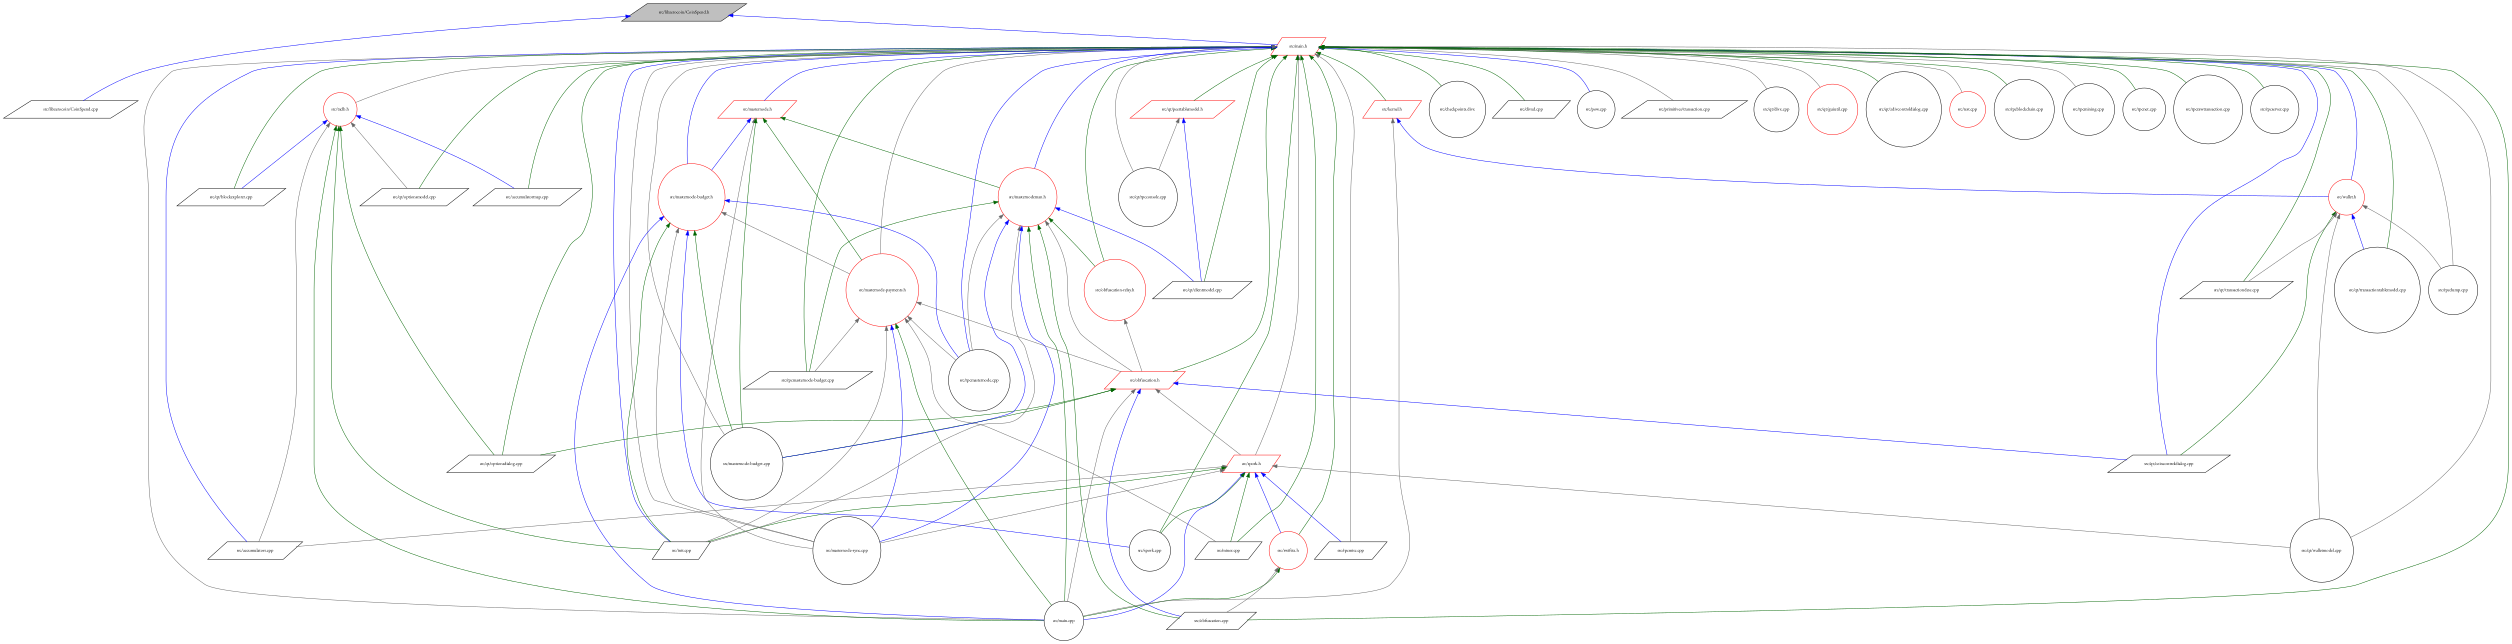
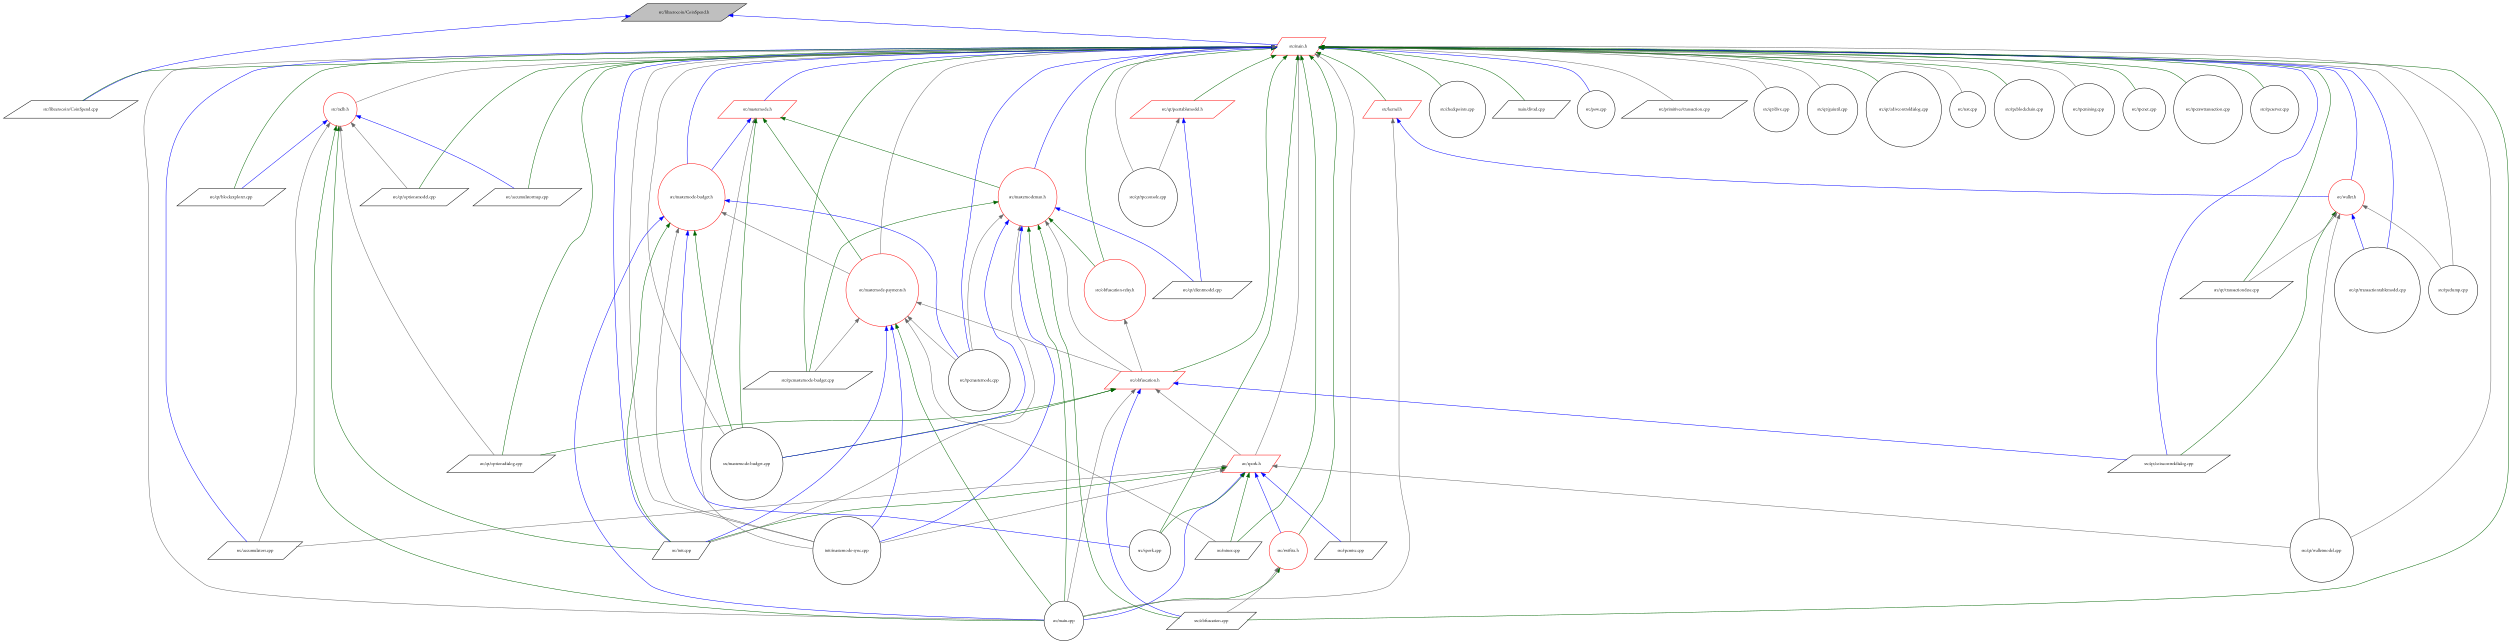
(1932, 54) -> (1932, 54)
(1457, 109) -> (1457, 109)
(1531, 109) -> (1531, 109)
(1833, 109) -> (1833, 109)
(1968, 109) -> (1968, 109)
(1233, 166) -> (614, 59)
(392, 304) -> (392, 304)
(834, 466) -> (834, 466)
(847, 551) -> (847, 551)
